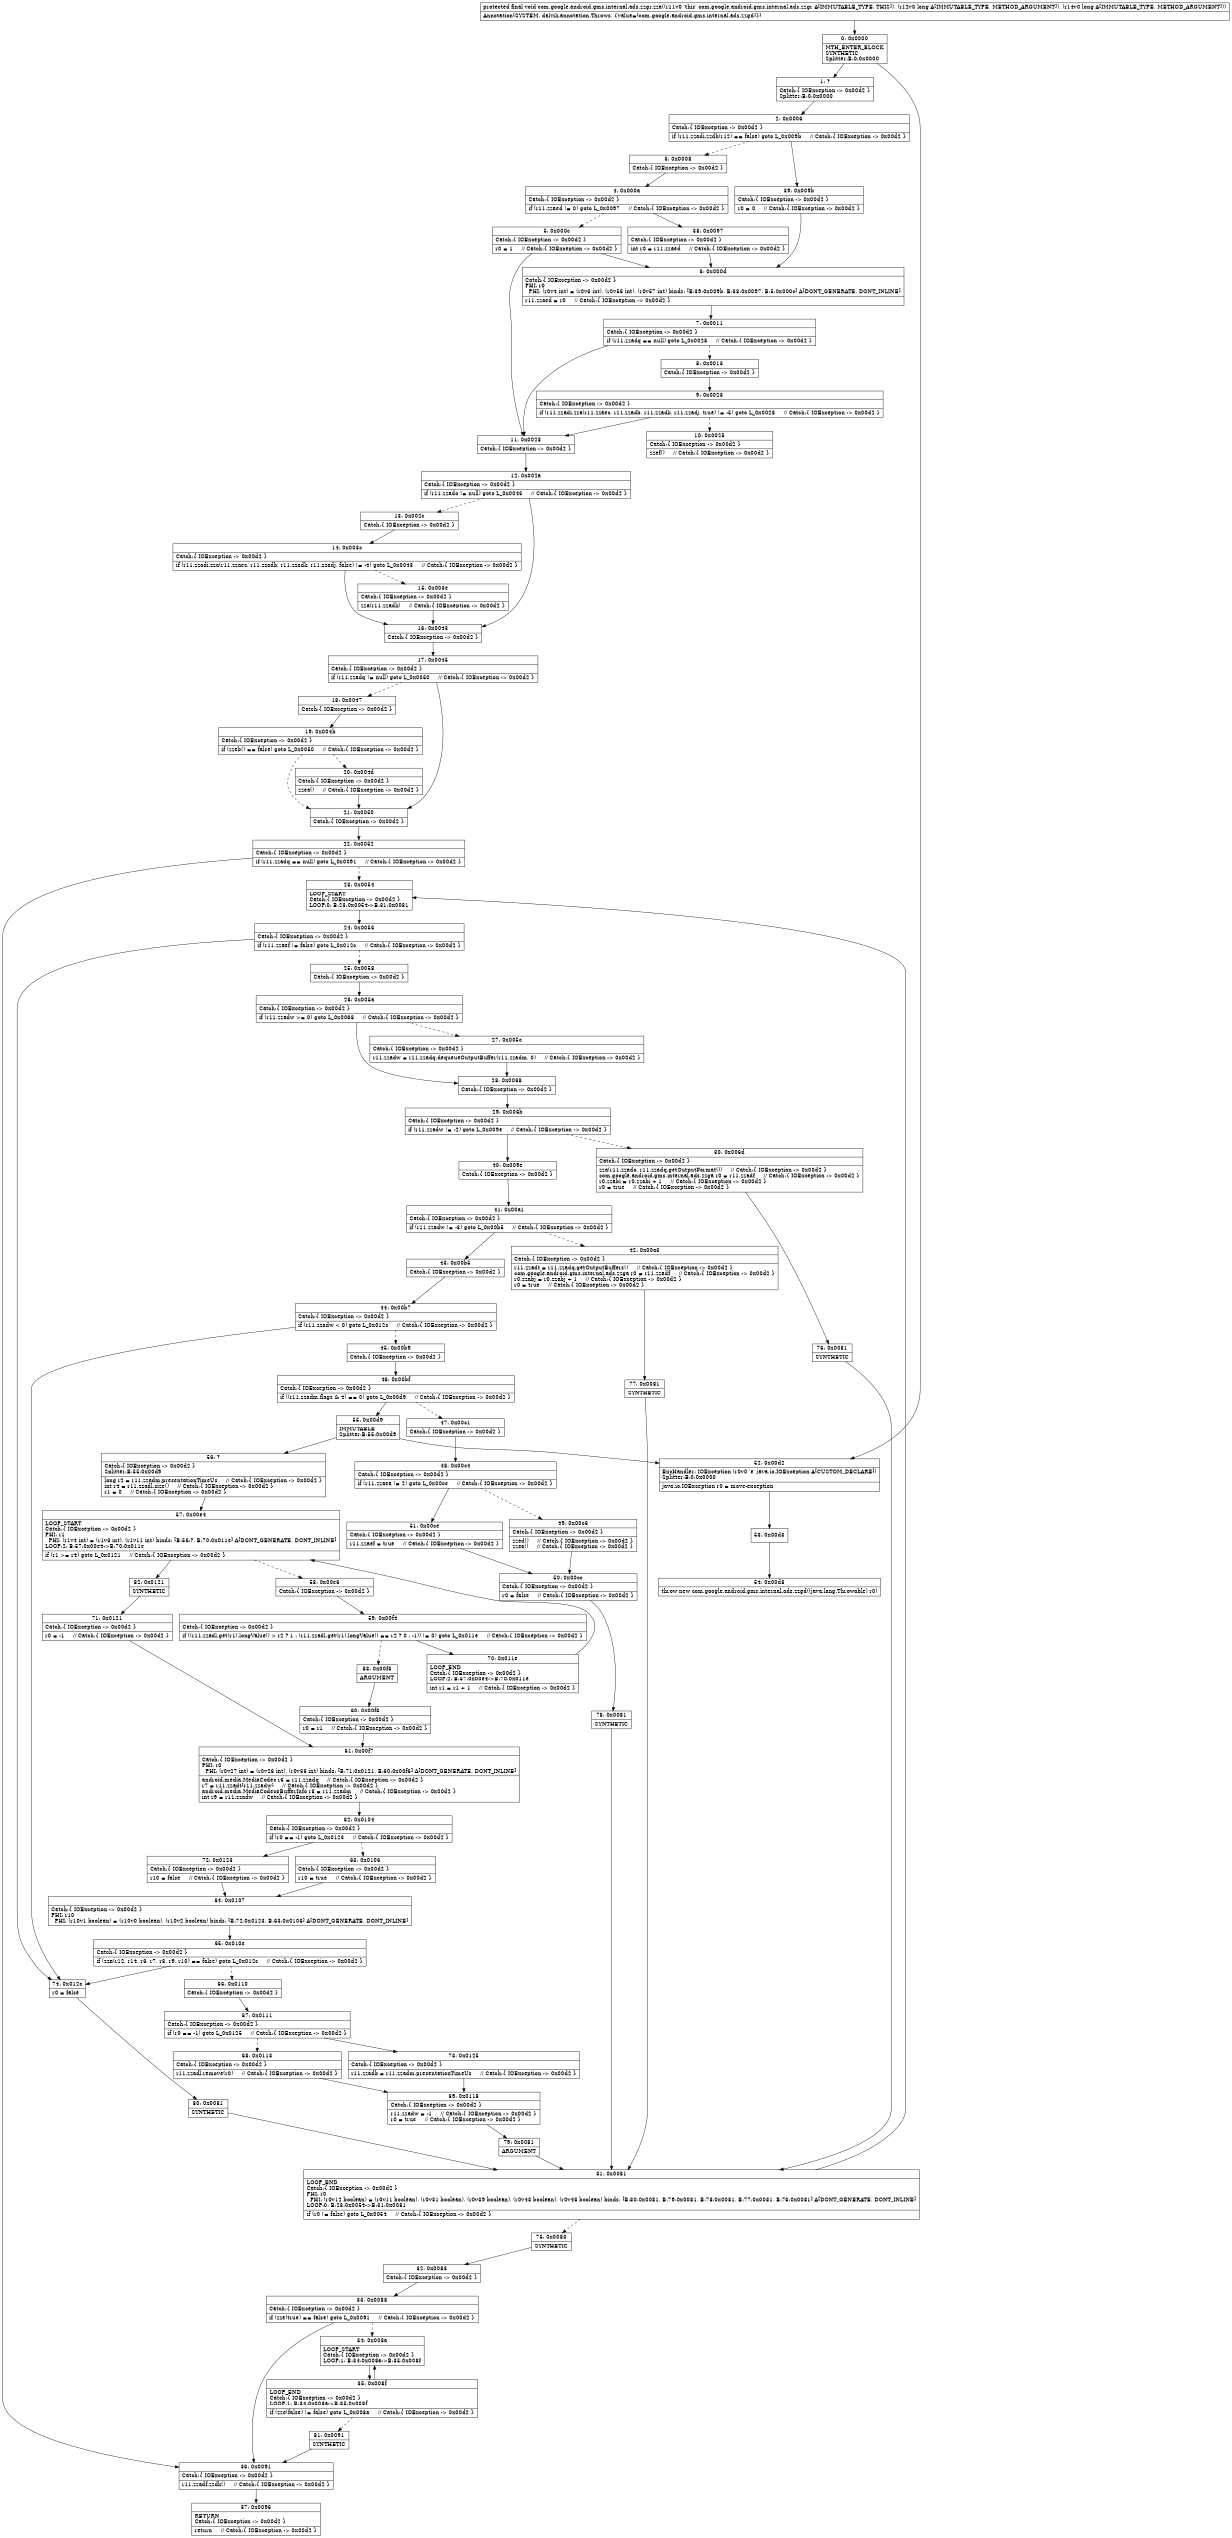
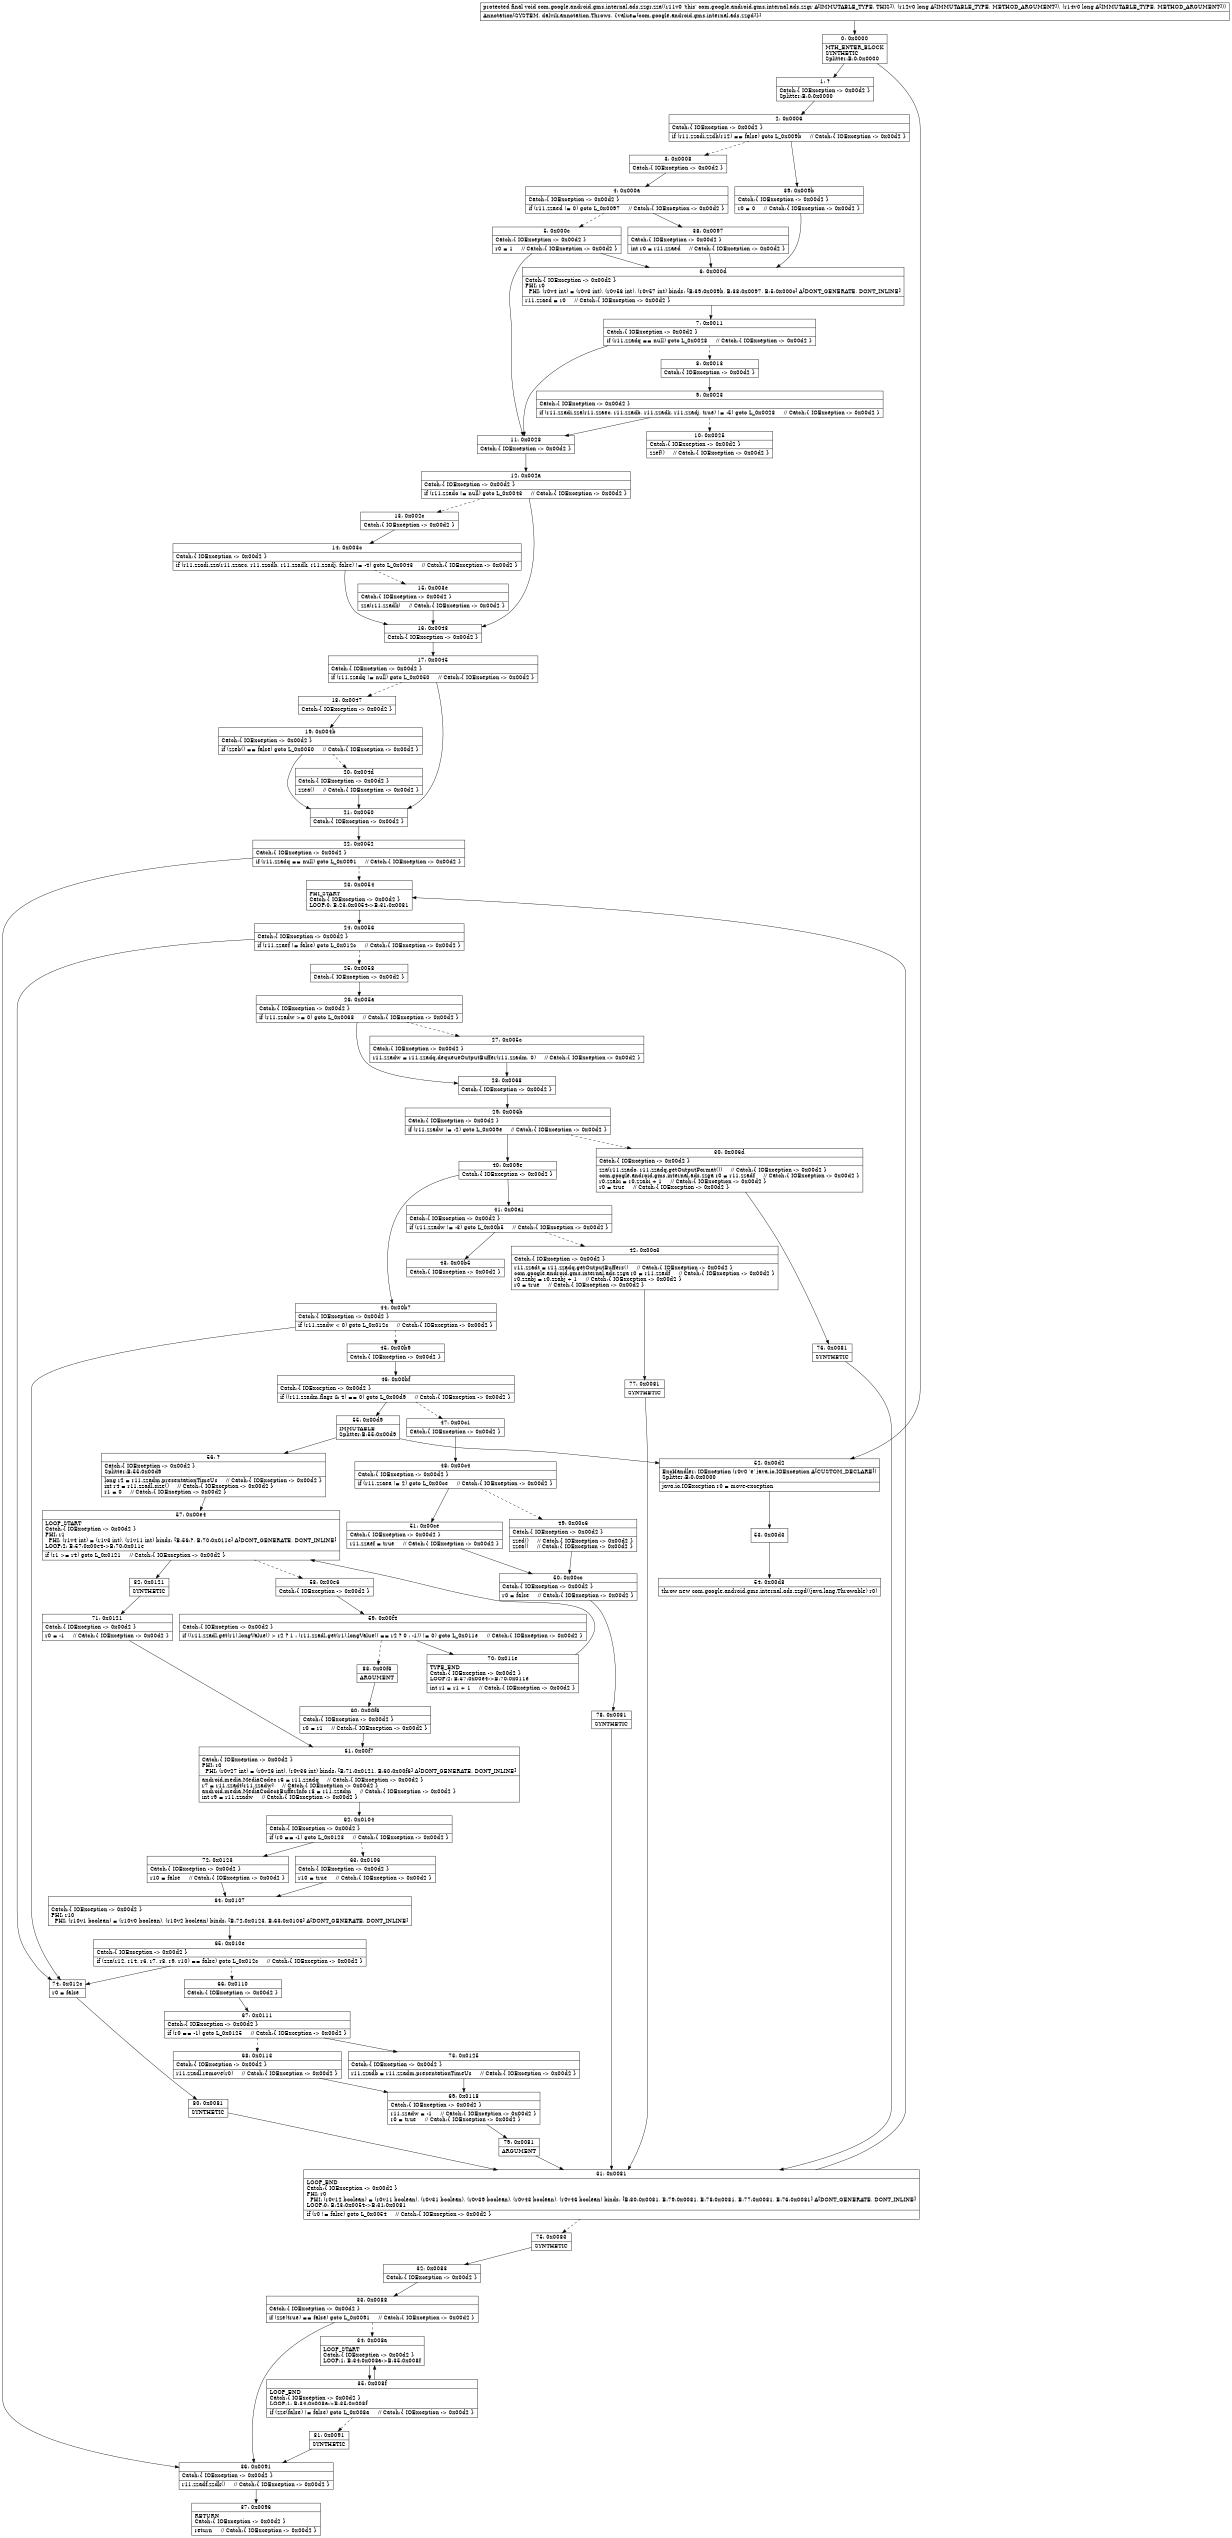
(288, 783) -> (288, 783)
(328, 894) -> (325, 894)
(430, 1289) -> (395, 1220)
(446, 1668) -> (445, 1668)
